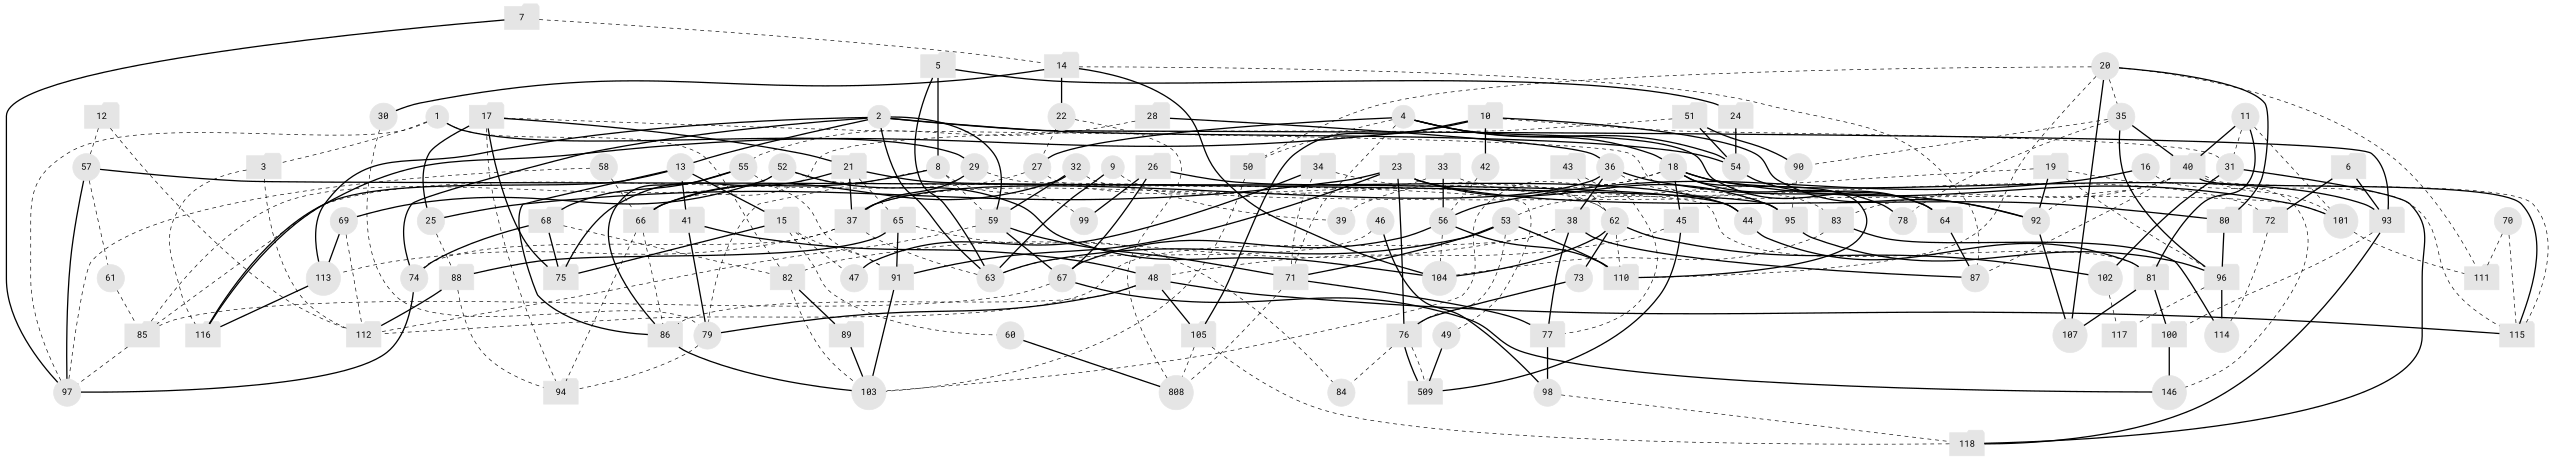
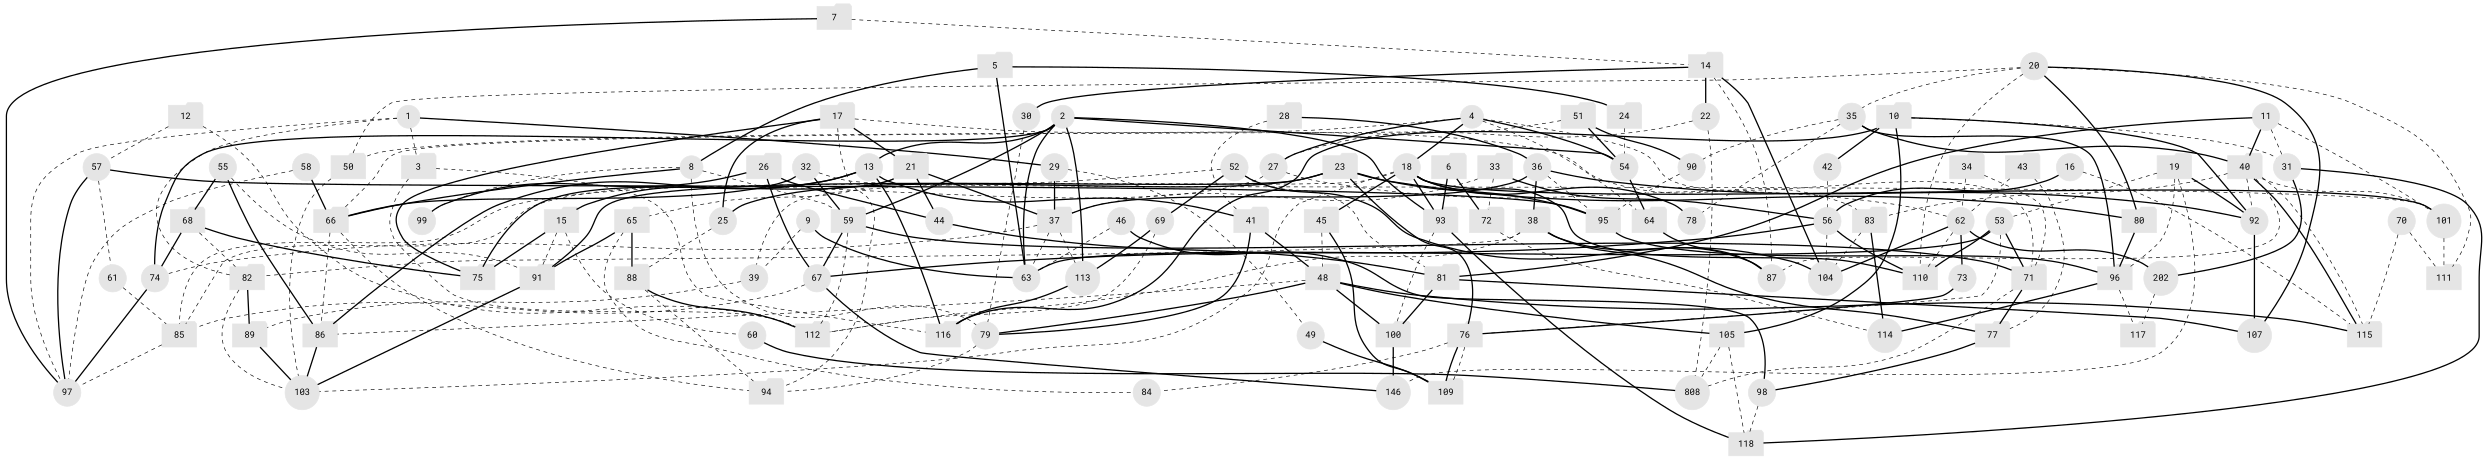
(943, 133) -> (1215, 155)
(1736, 141) -> (1624, 141)
(1703, 165) -> (1540, 145)
(617, 187) -> (319, 195)
(854, 278) -> none
(2105, 278) -> (2161, 278)
none -> (503, 302)
none -> (1359, 308)
(1425, 393) -> (1446, 393)
